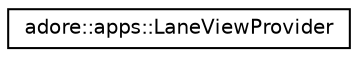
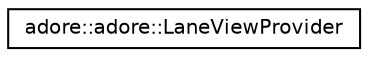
(179, 29) -> (184, 29)
